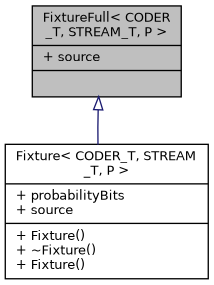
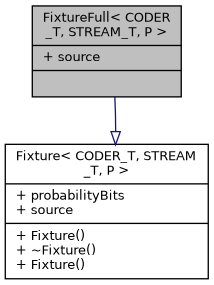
(98, 127) -> (115, 114)
